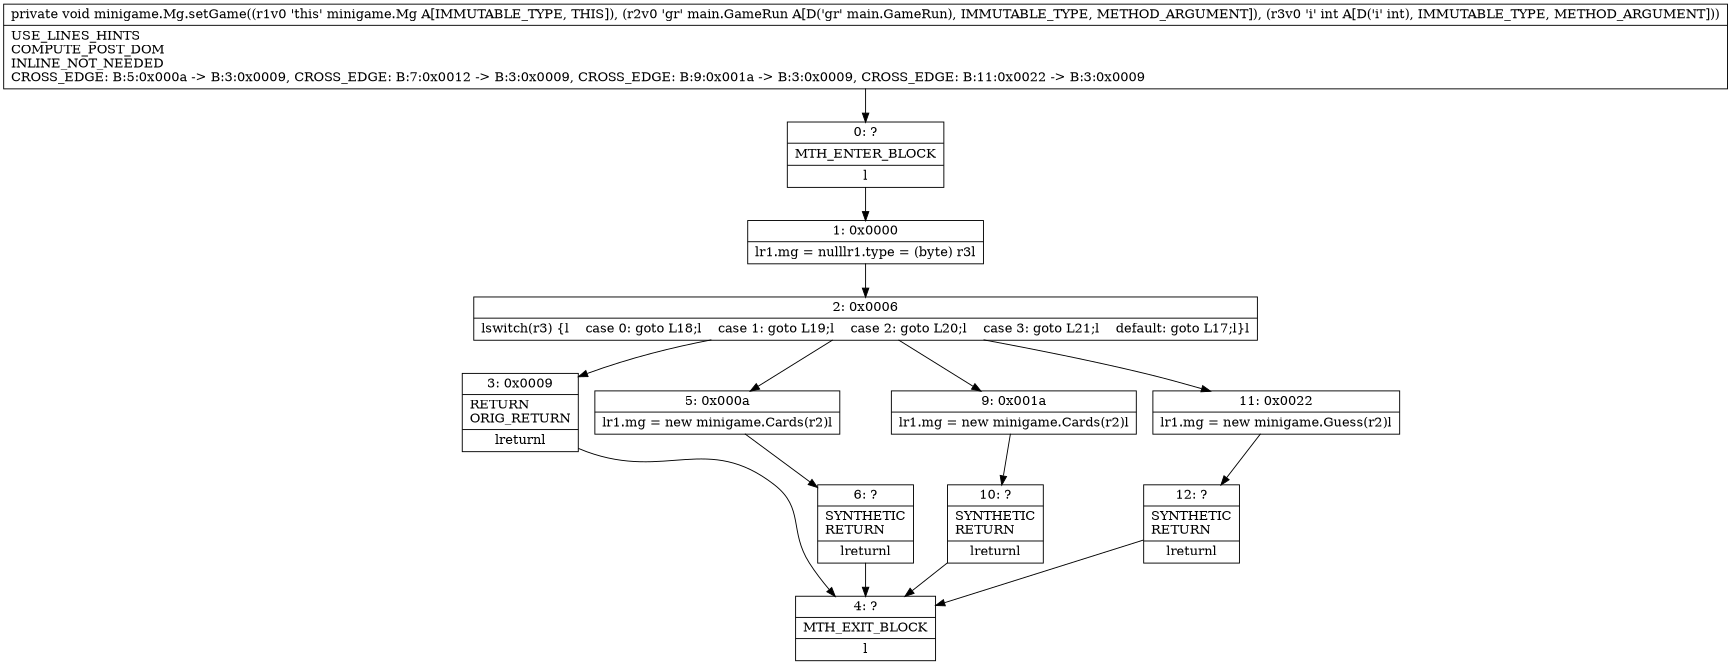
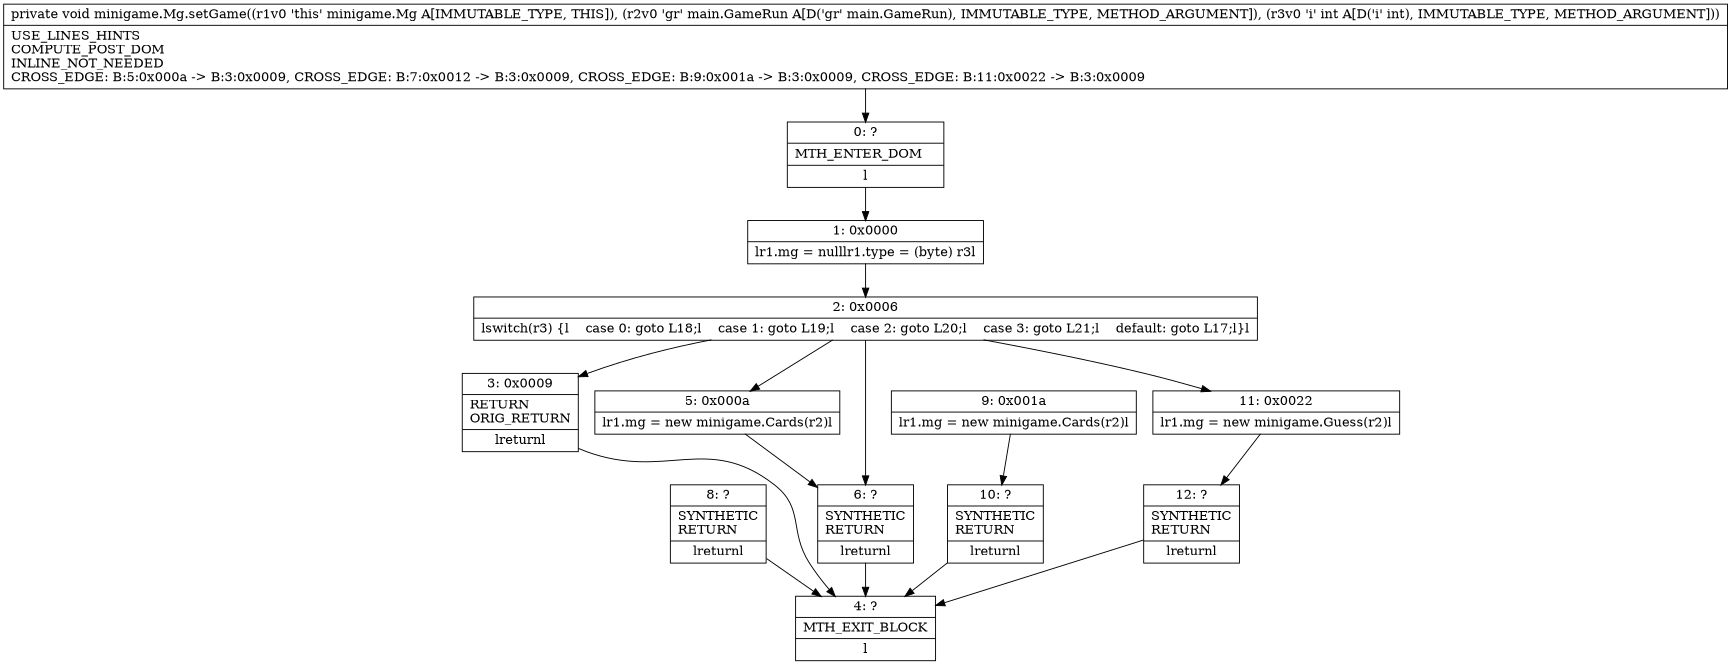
(866, 154) -> (859, 154)
(936, 363) -> (866, 408)
none -> (718, 524)
